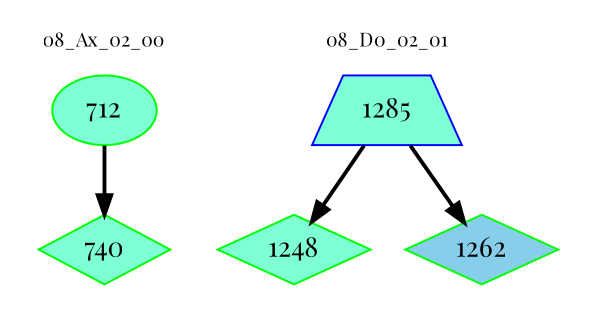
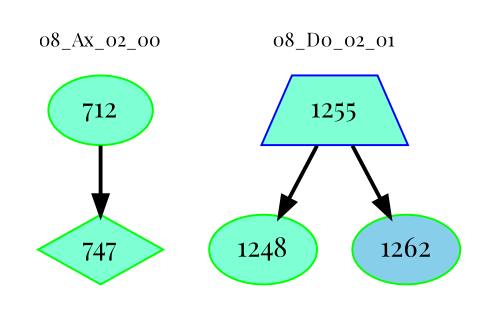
(387, 110) -> (335, 110)
(104, 250) -> (101, 250)
(294, 250) -> (263, 250)
(482, 250) -> (406, 250)
